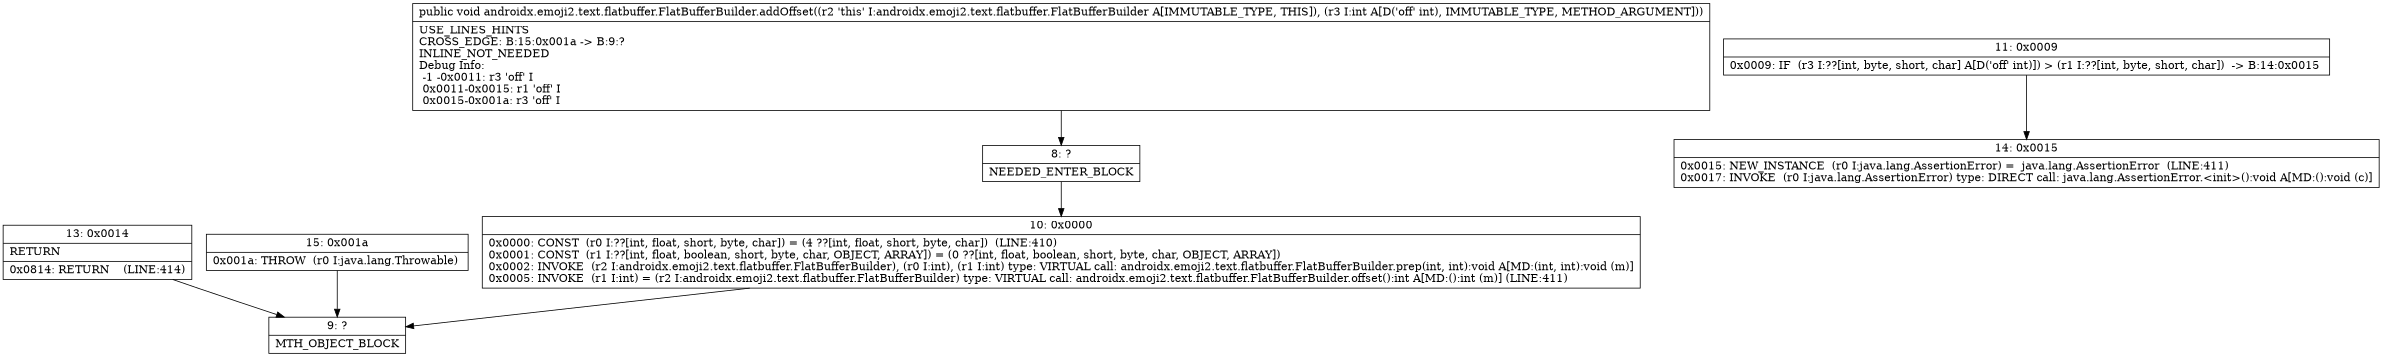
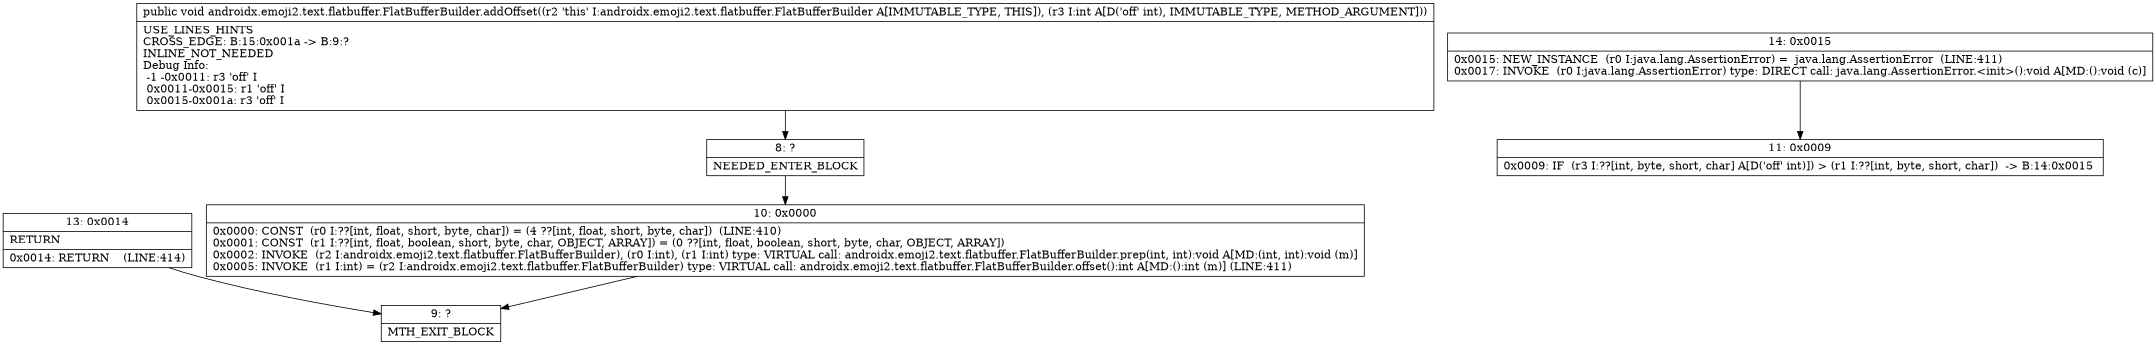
(2027, 103) -> (1800, 106)
(337, 252) -> none
(97, 270) -> (97, 258)
(337, 344) -> (441, 332)
